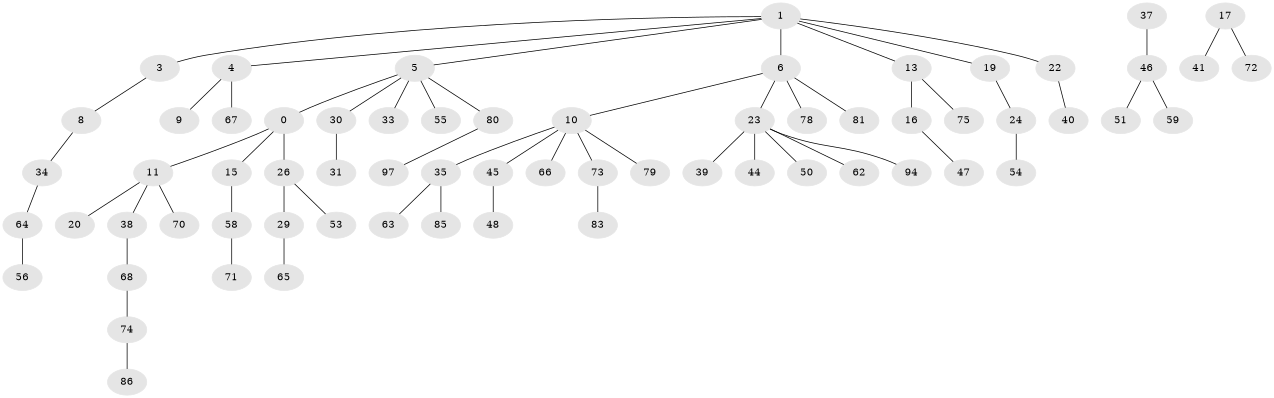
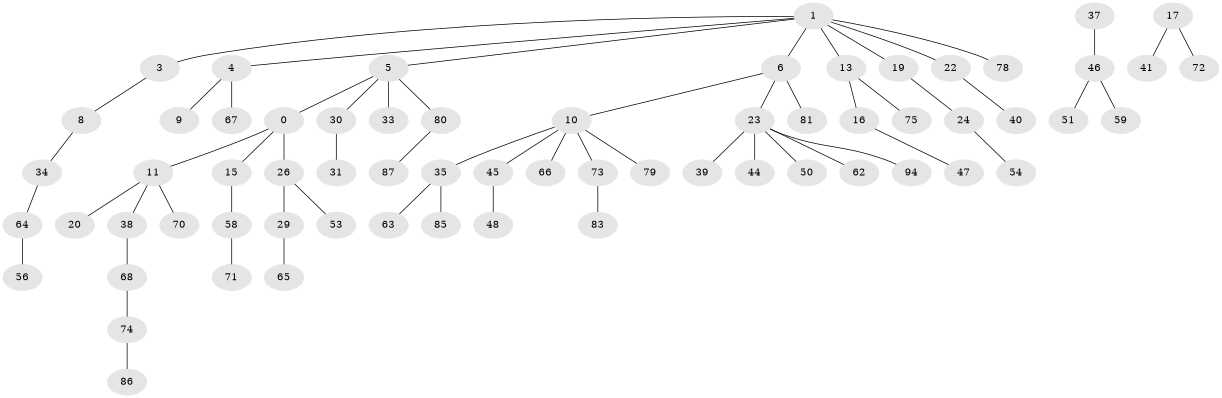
(794, 94) -> (911, 36)
(441, 121) -> none
(389, 173) -> (389, 173)
